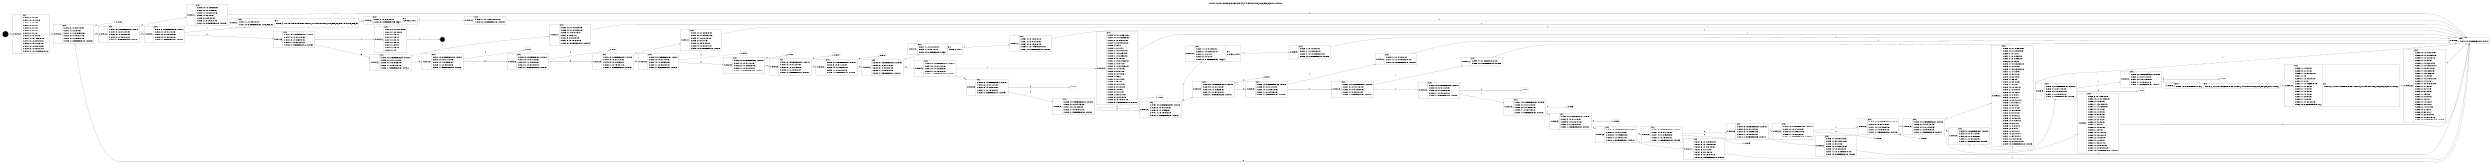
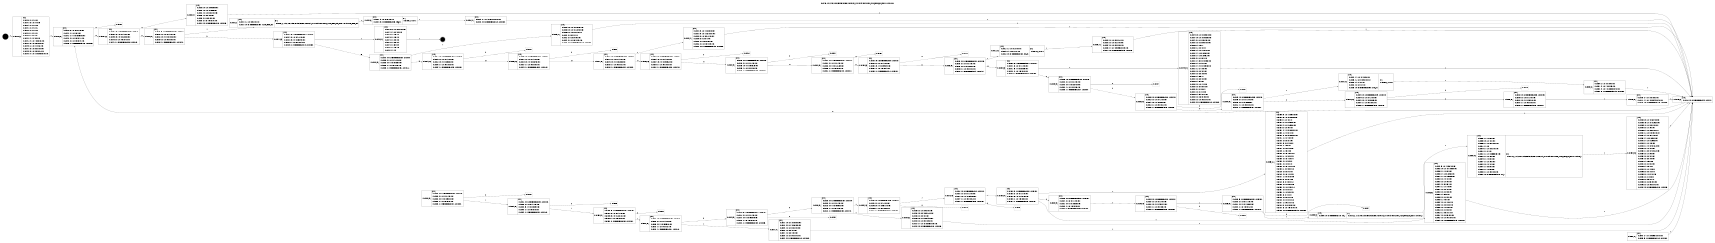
(1353, 89) -> none
